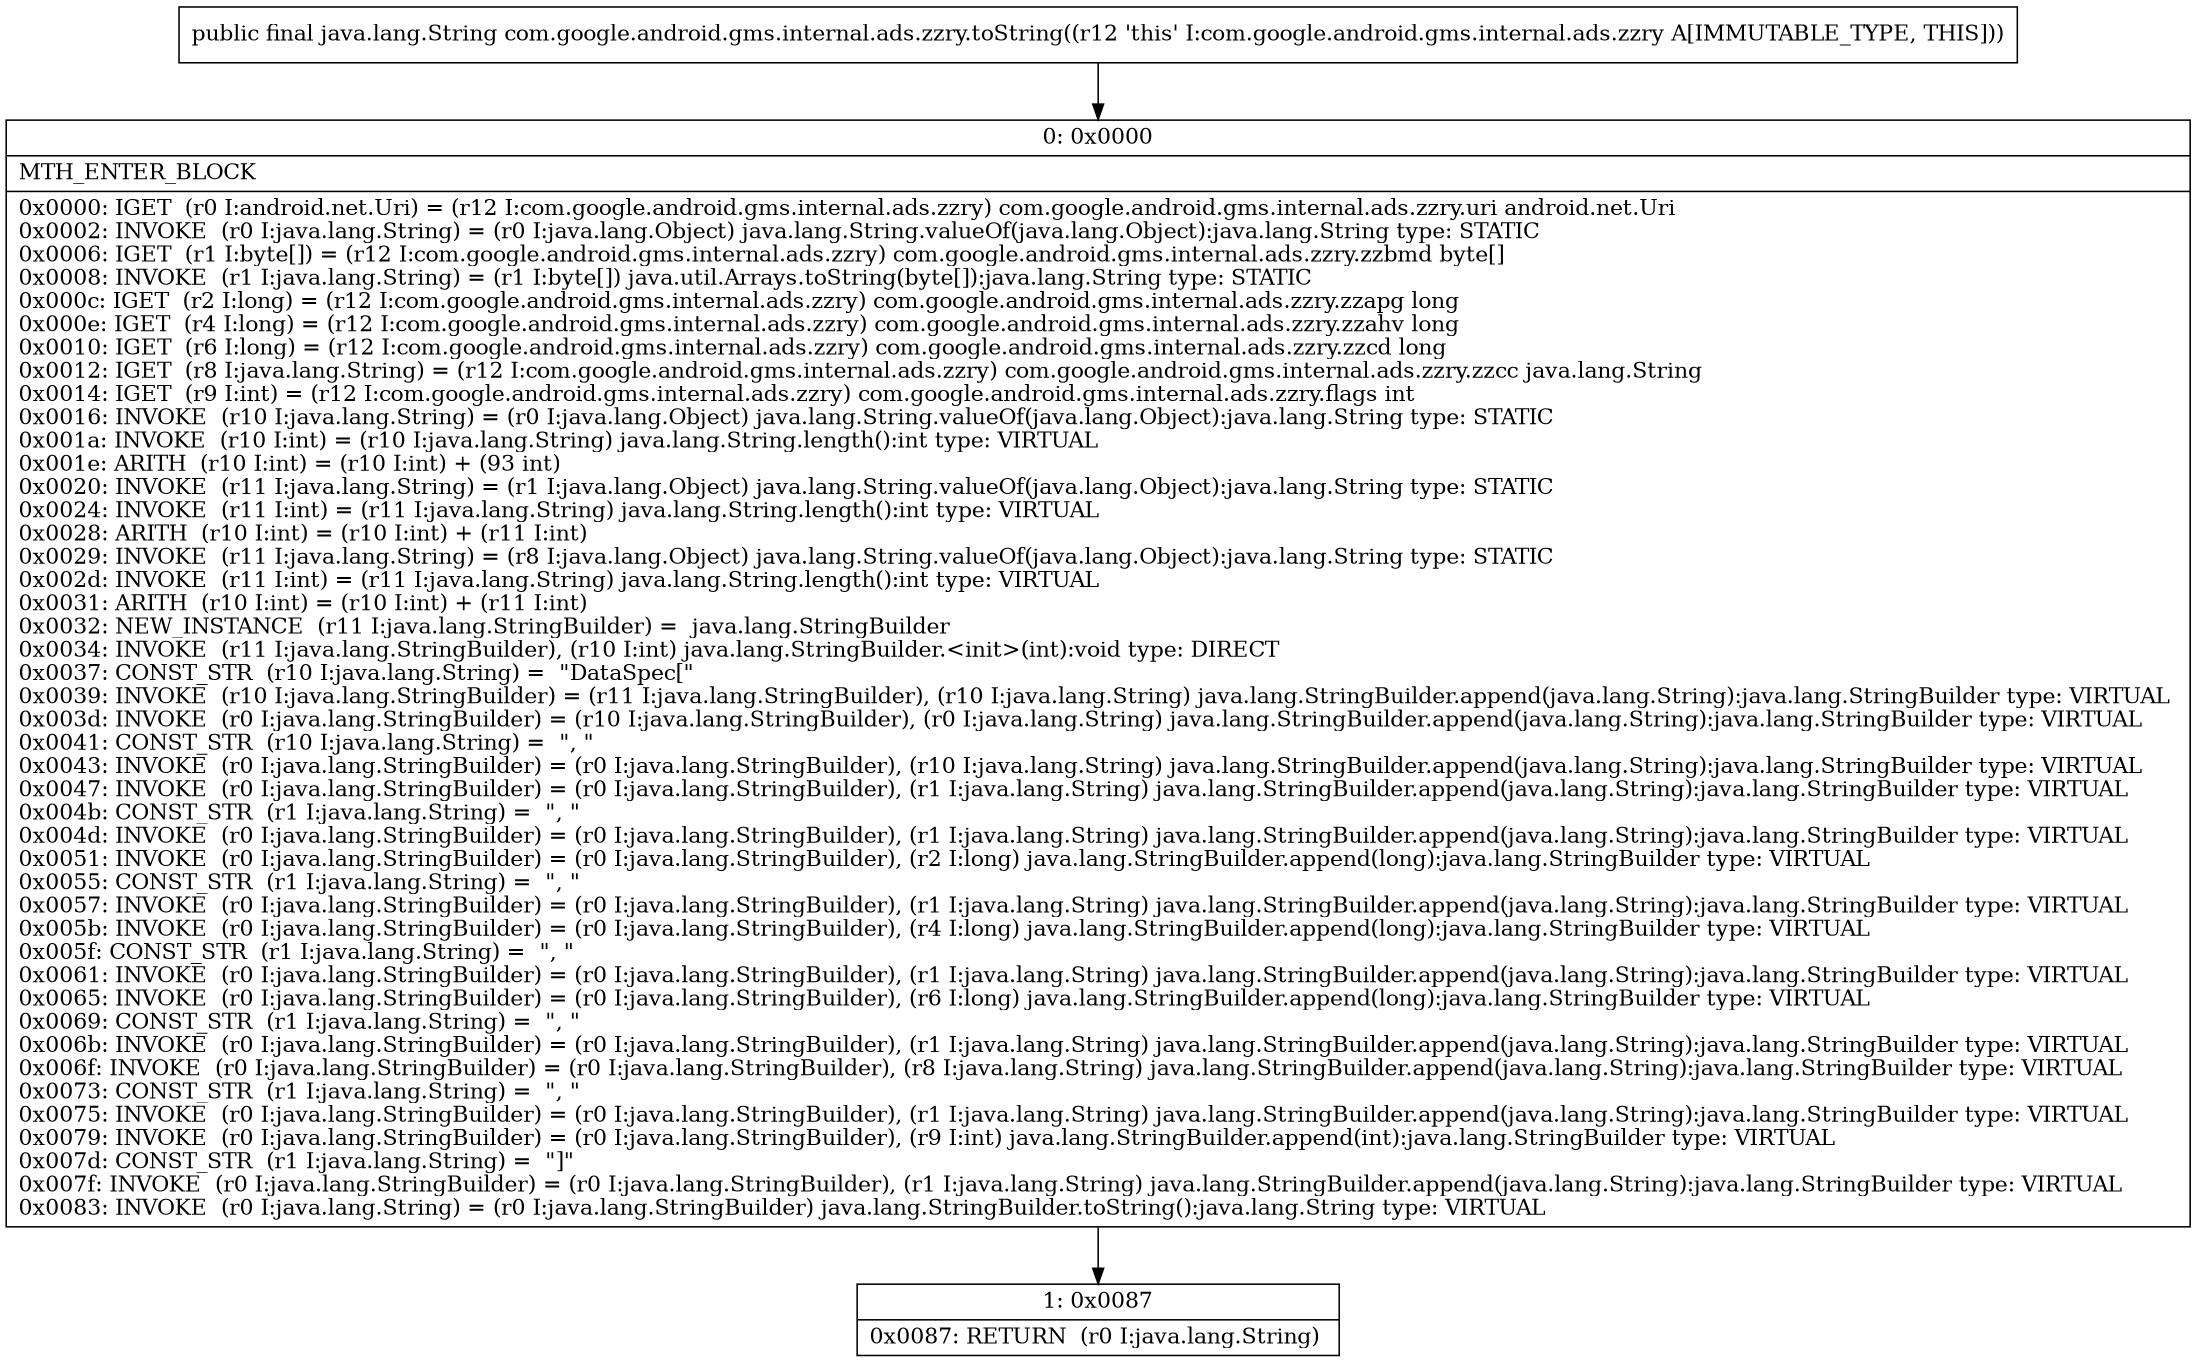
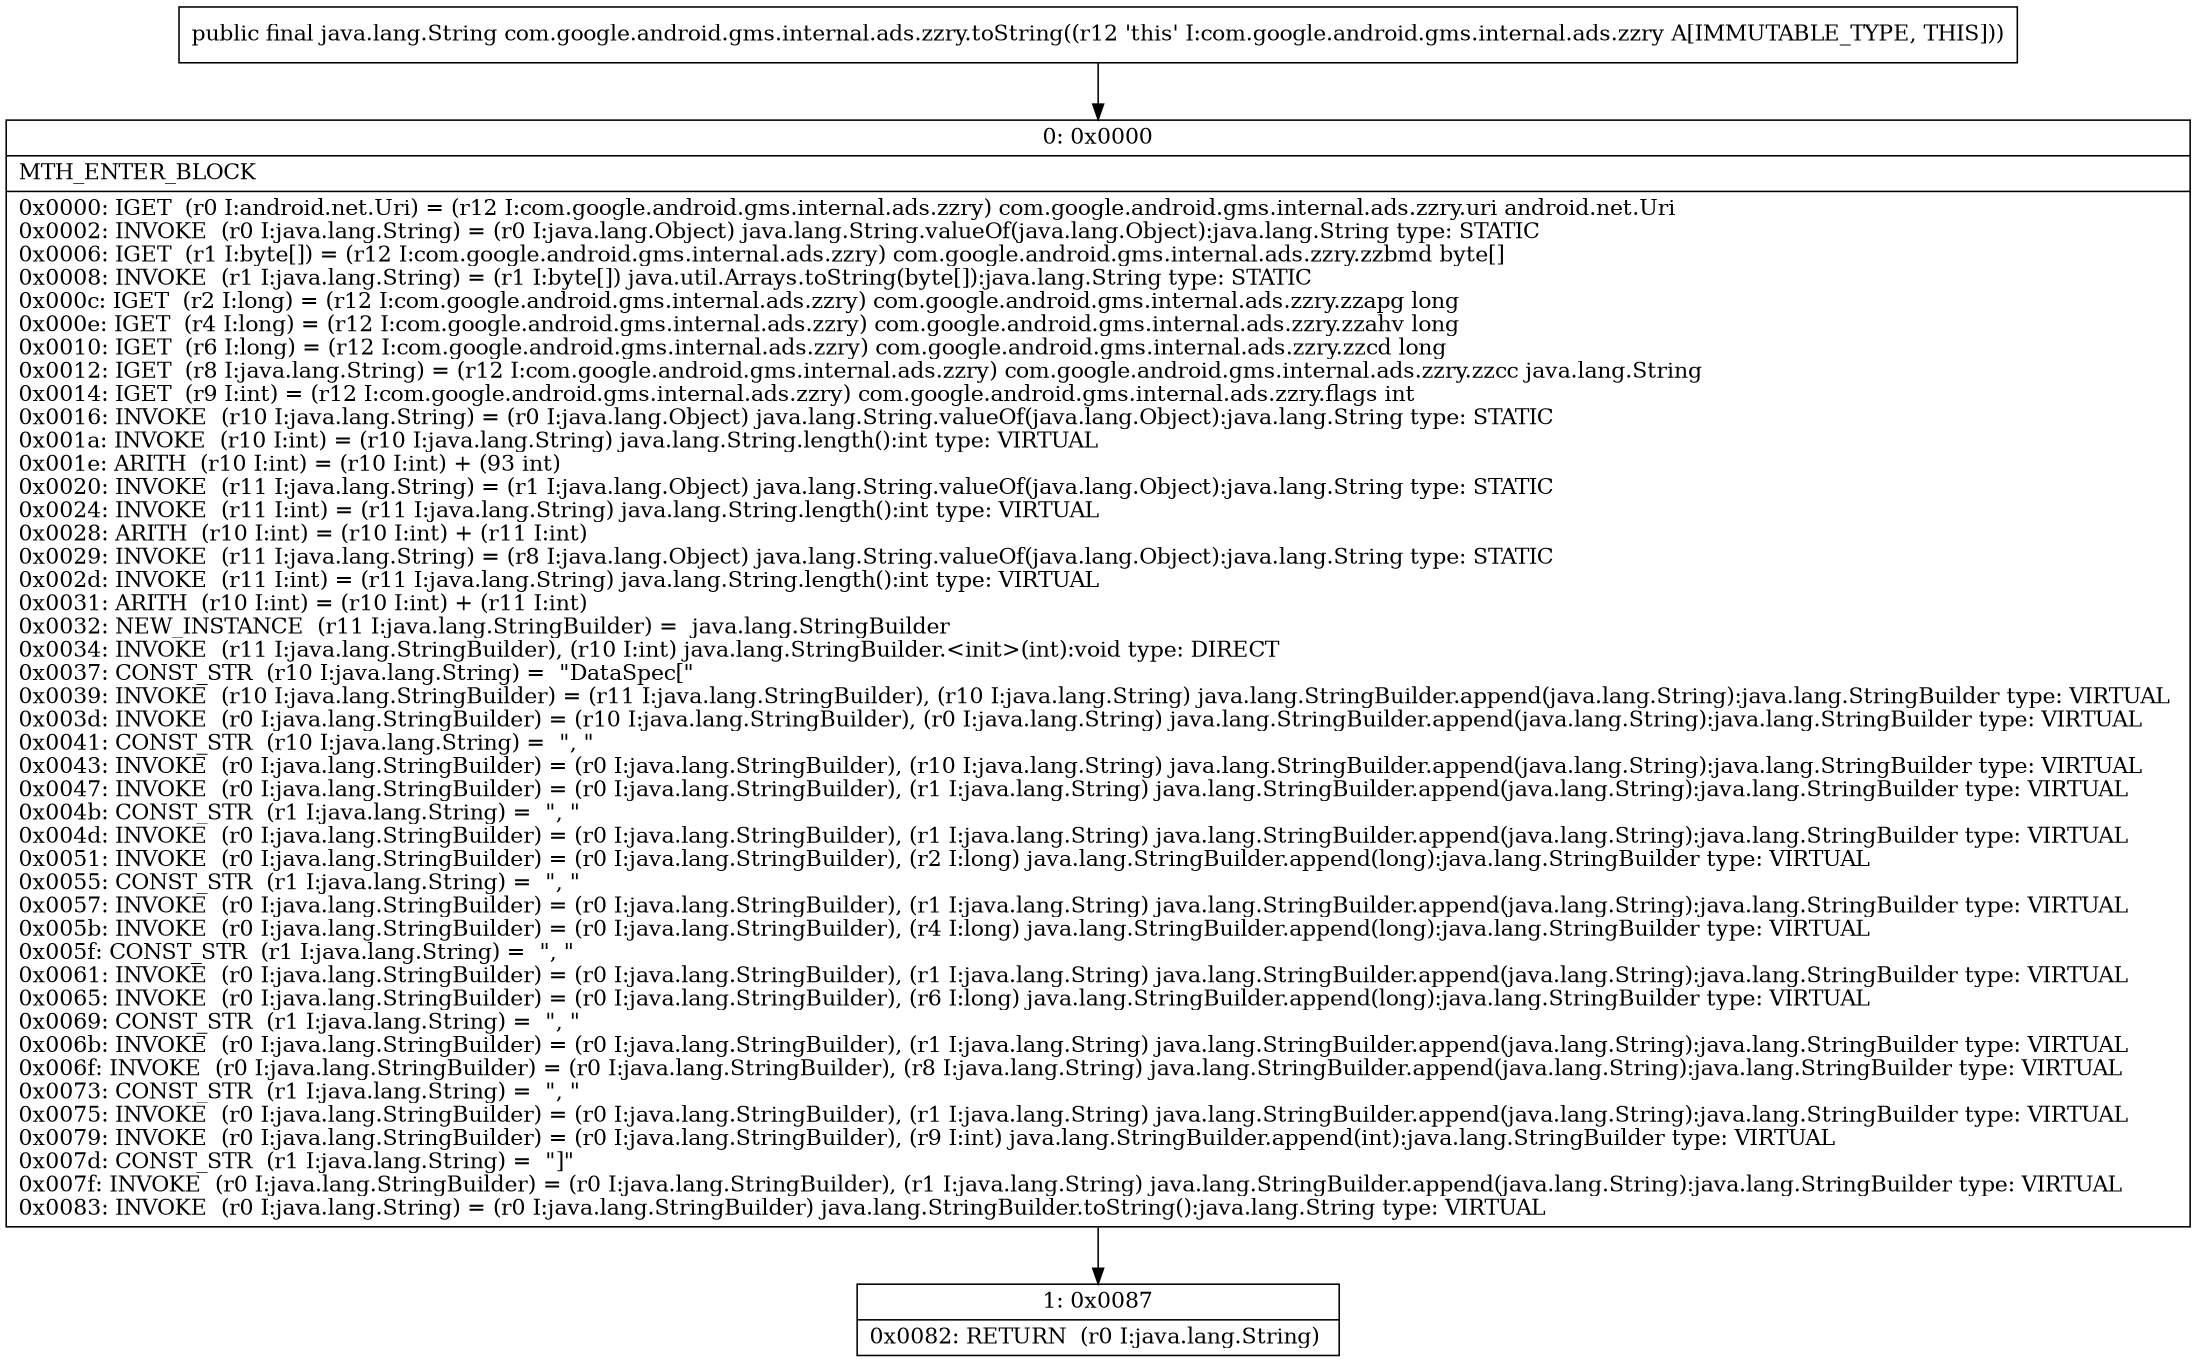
(1098, 1337) -> (1098, 1337)
